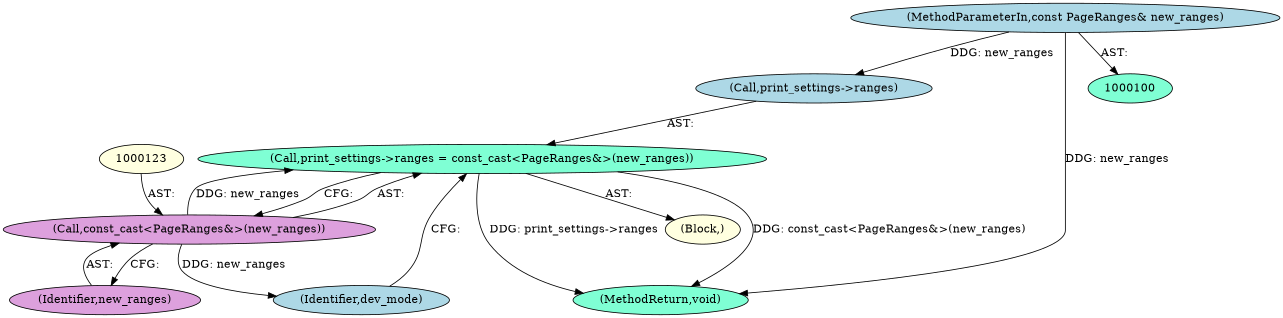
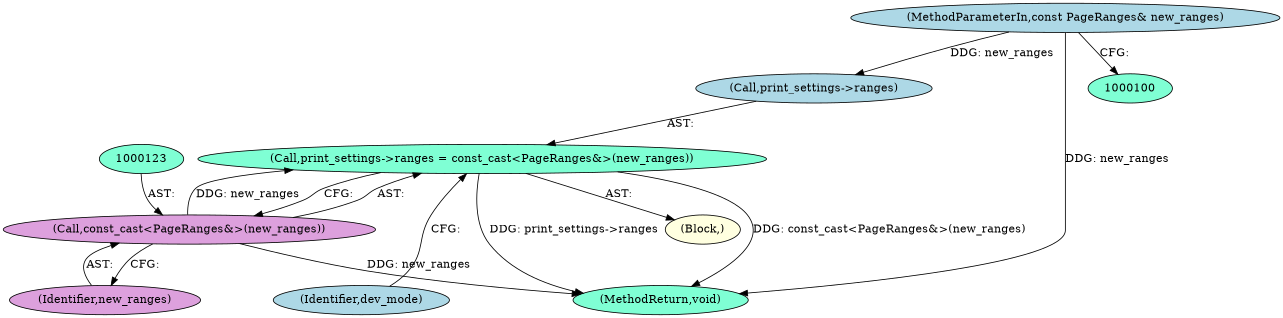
(1116, 53) -> (1116, 53)
(142, 159) -> (142, 159)
(210, 285) -> (396, 275)
